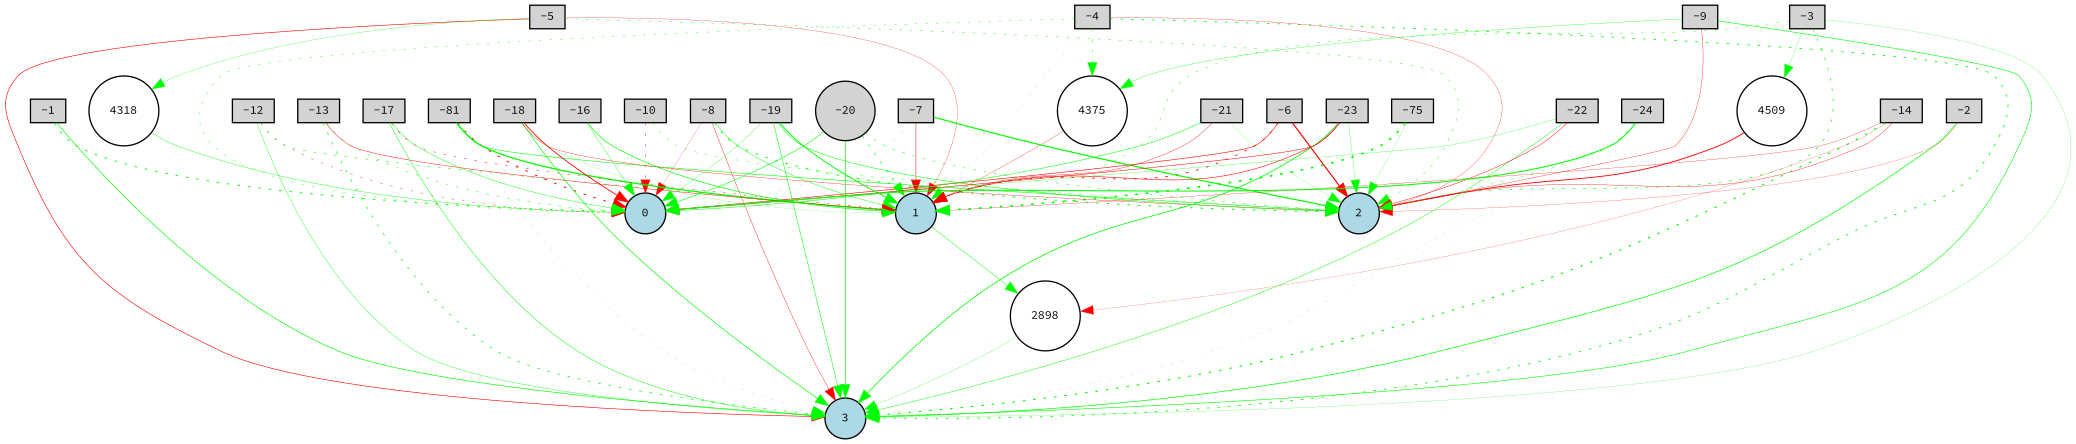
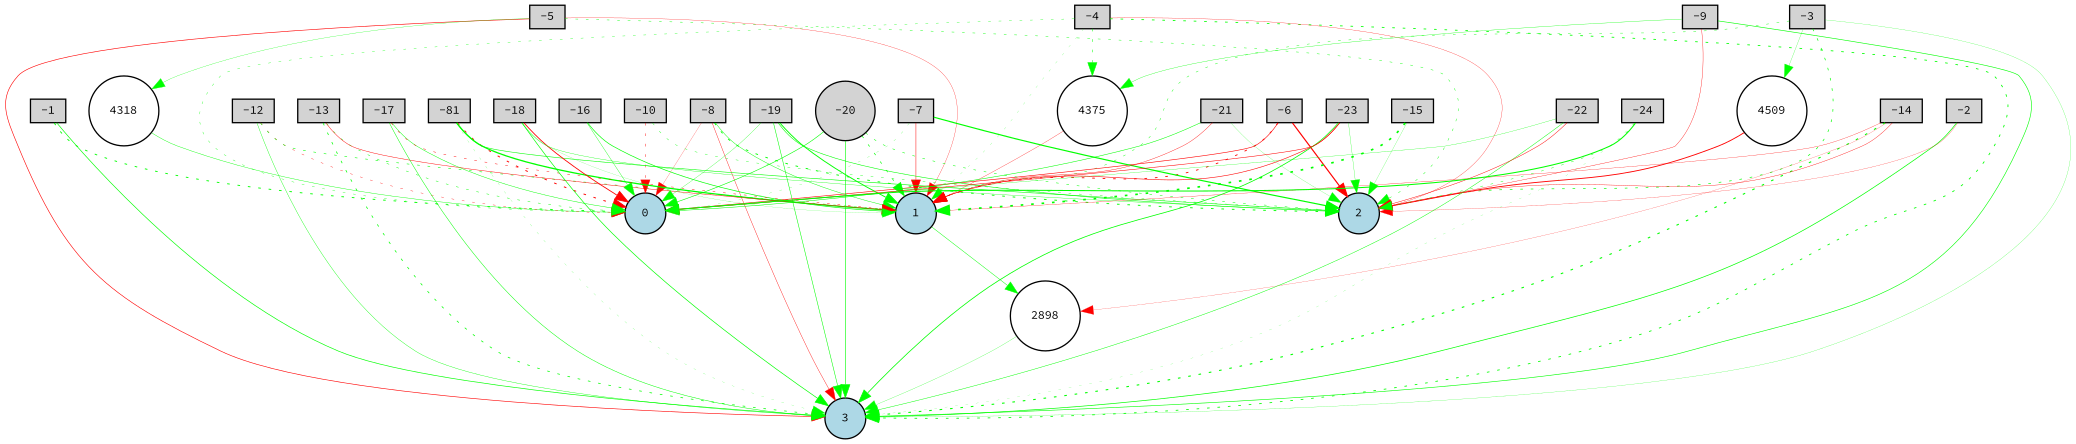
(1413, 111) -> (1413, 111)
(918, 189) -> (918, 189)
